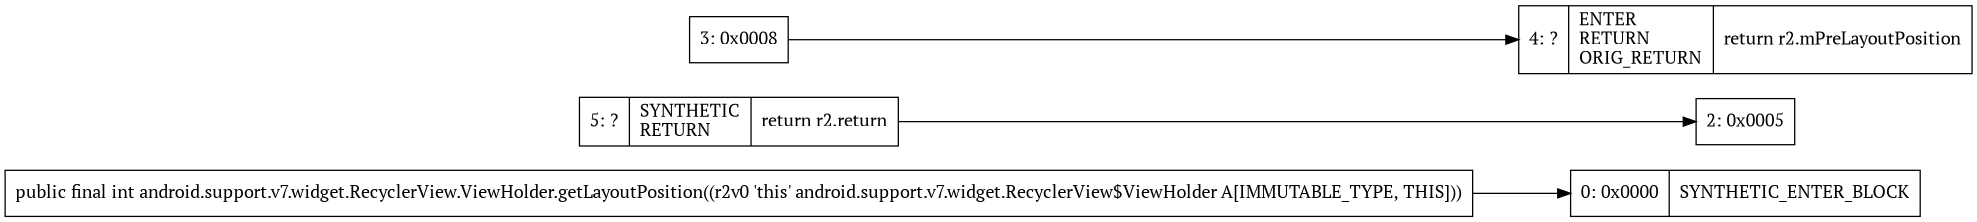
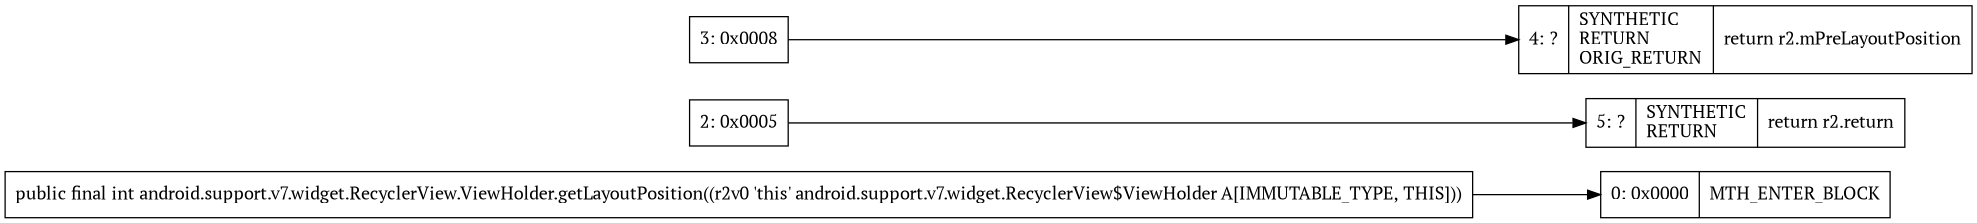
(1608, 20) -> (1630, 20)
(1291, 122) -> (1180, 123)
(1795, 193) -> (1795, 194)
